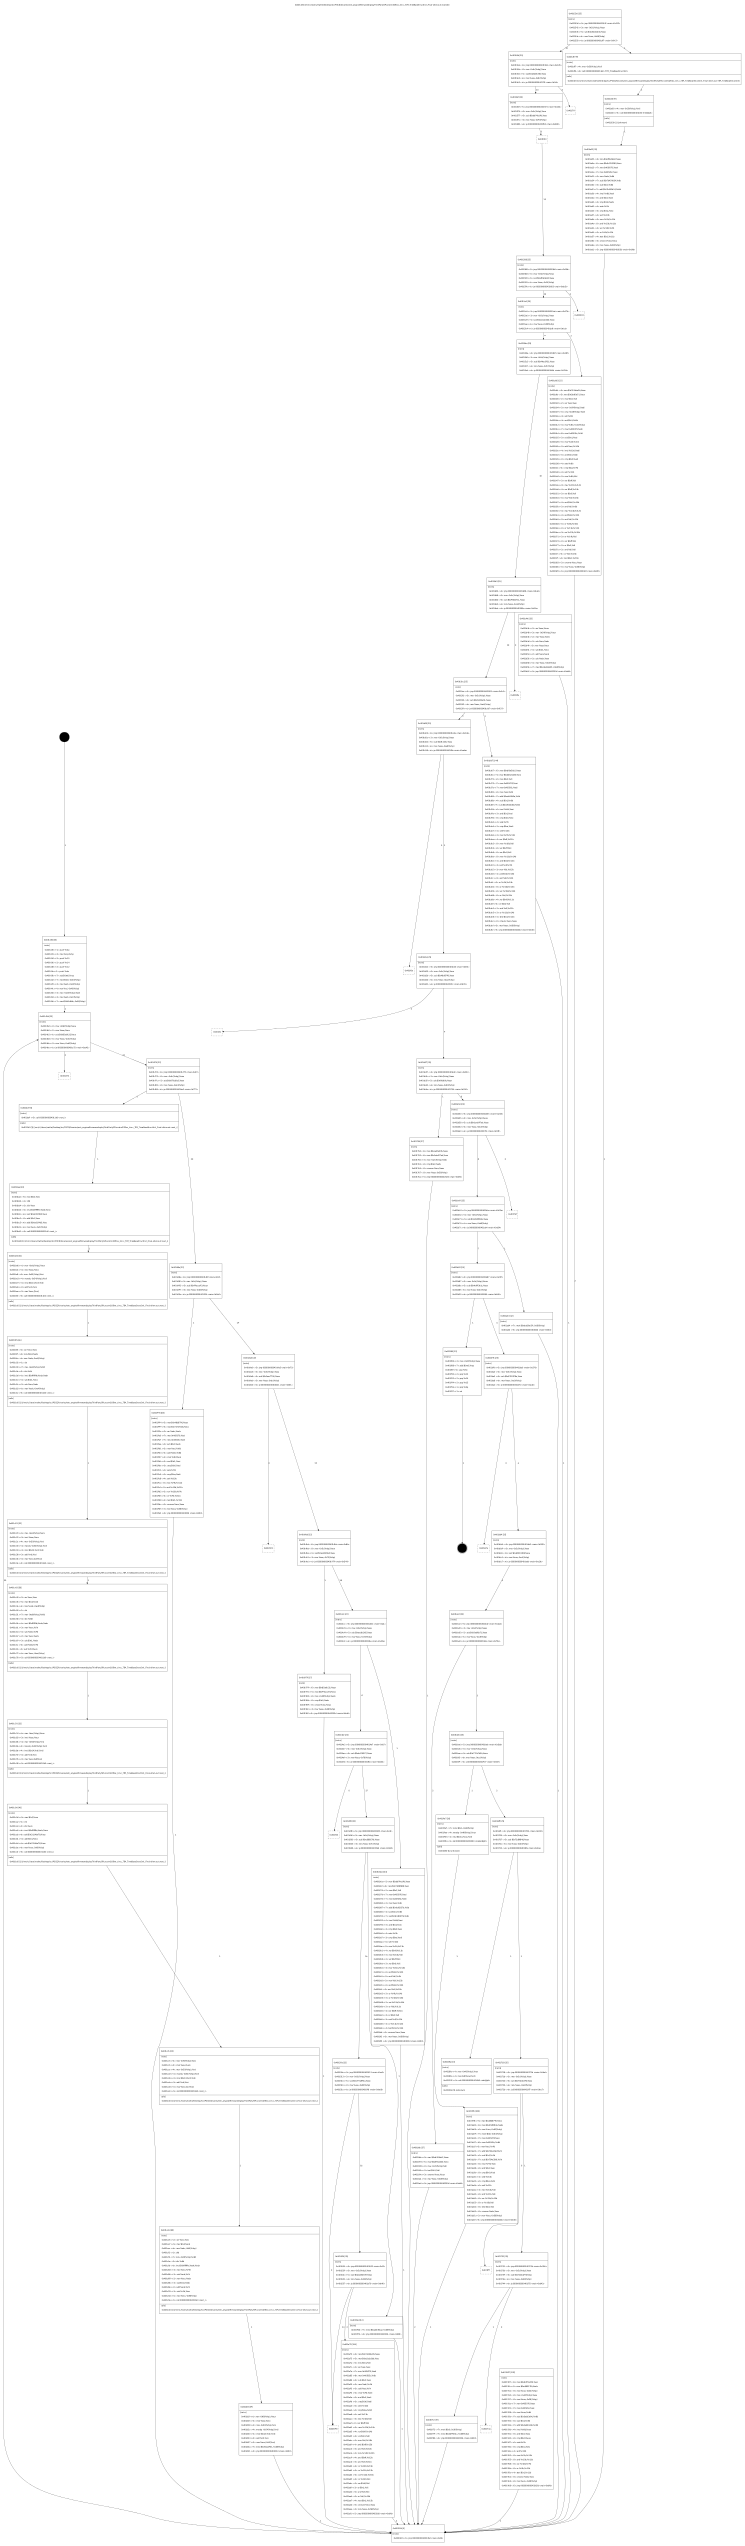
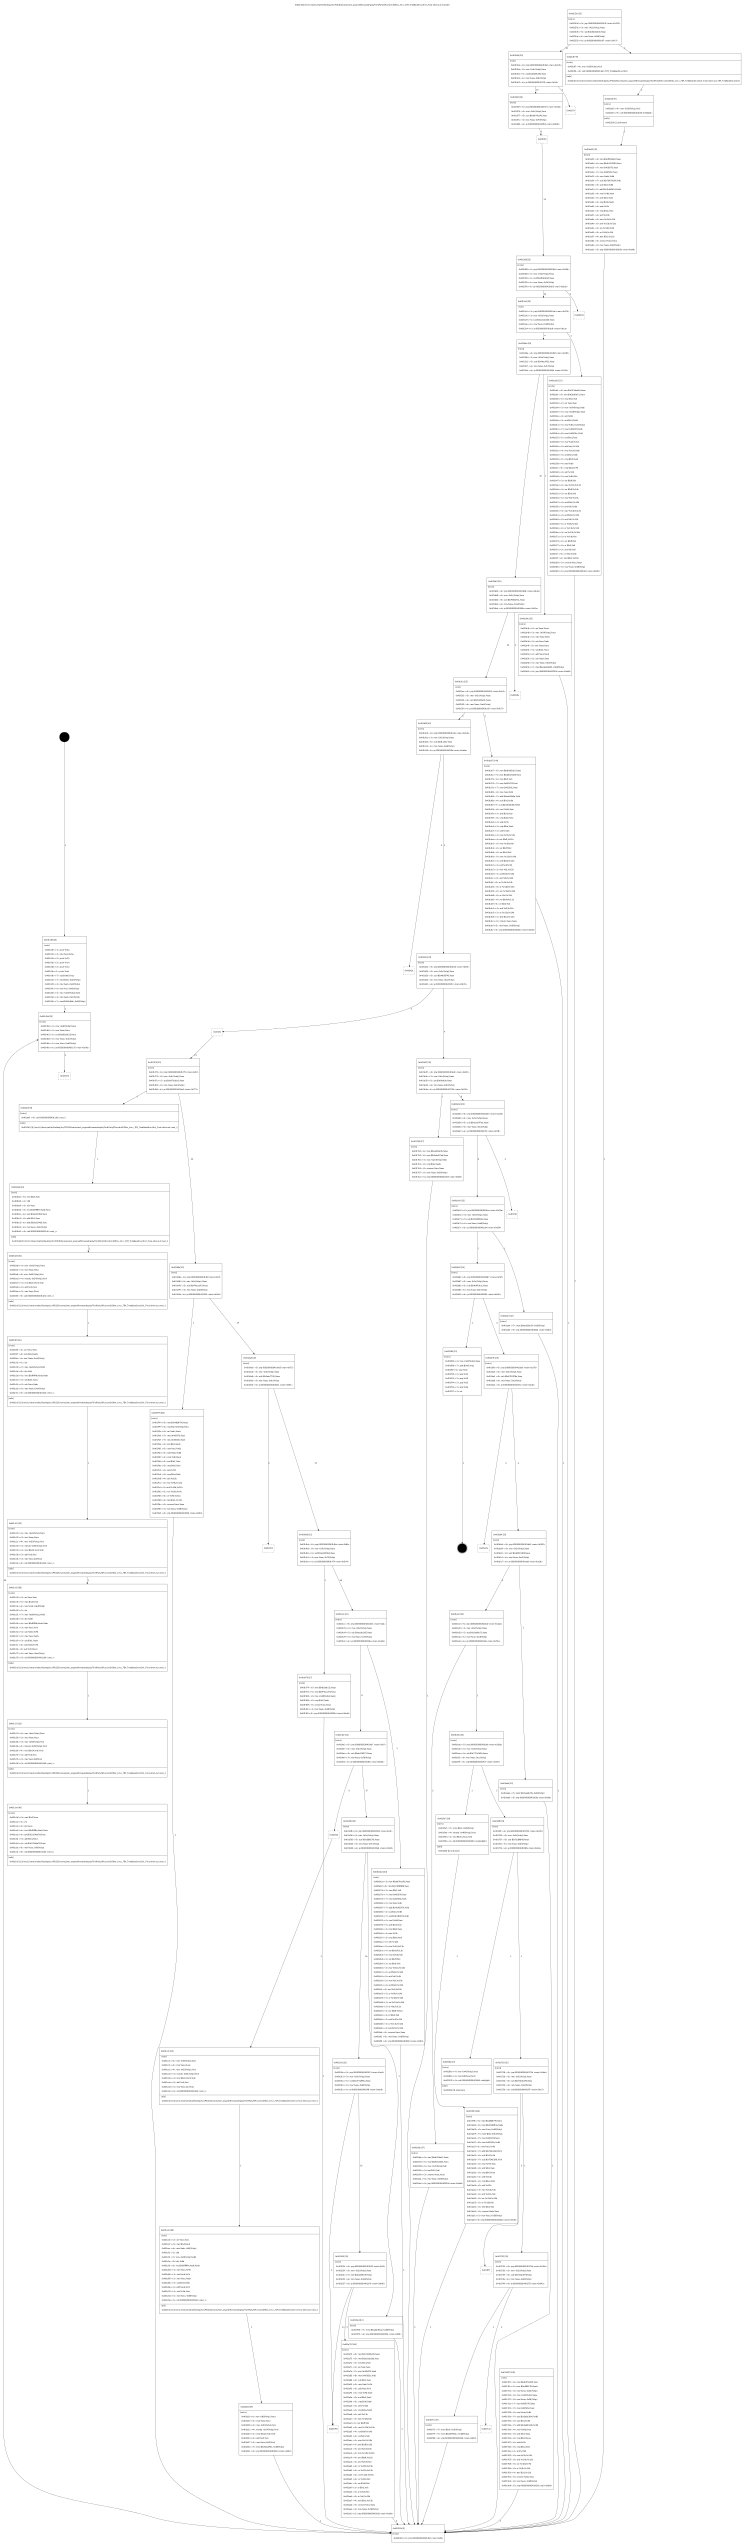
none -> (544, 494)
(118, 1054) -> (202, 1047)
none -> (526, 1791)
(164, 1956) -> (292, 1942)
